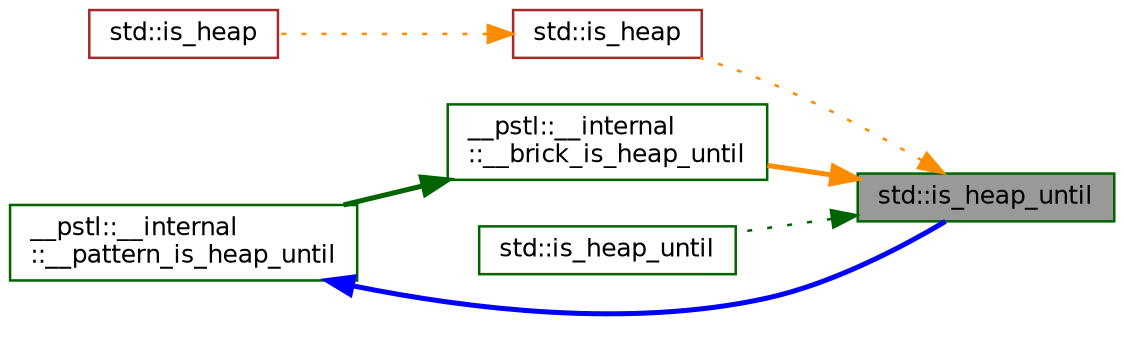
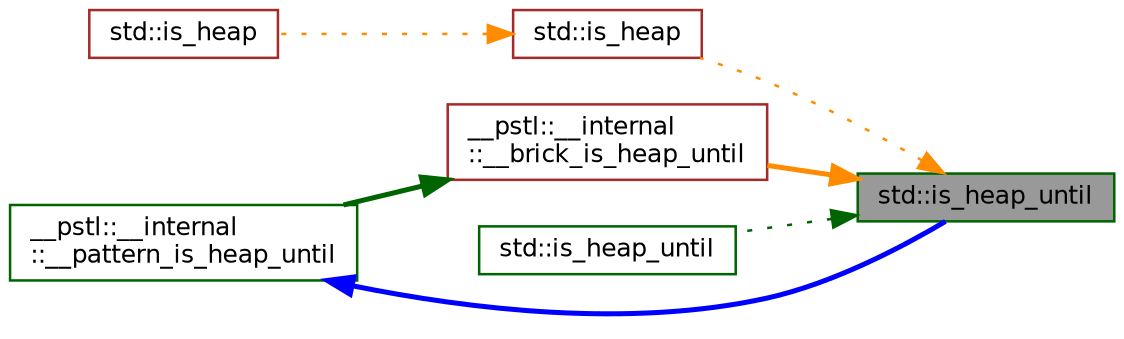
(607, 142) -> (607, 142)
